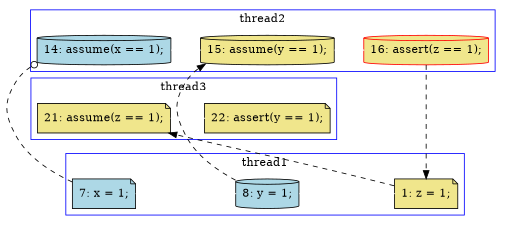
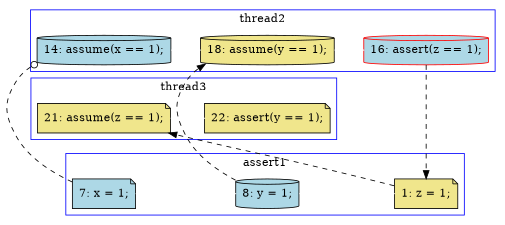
(267, 50) -> (267, 50)
(426, 50) -> (426, 50)
(265, 163) -> (265, 163)
